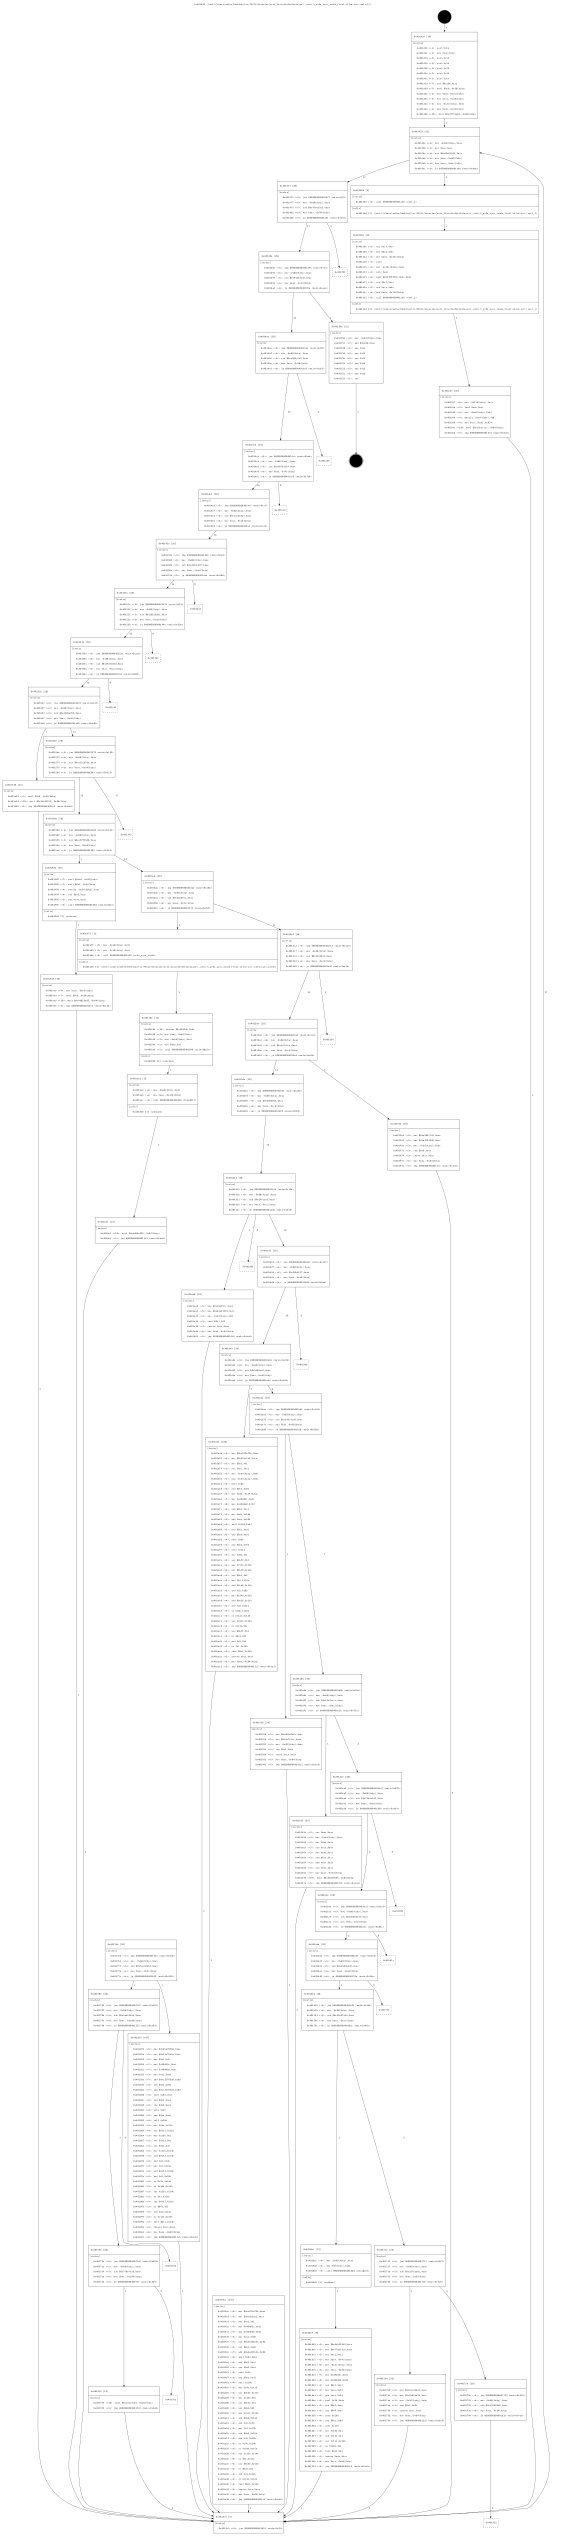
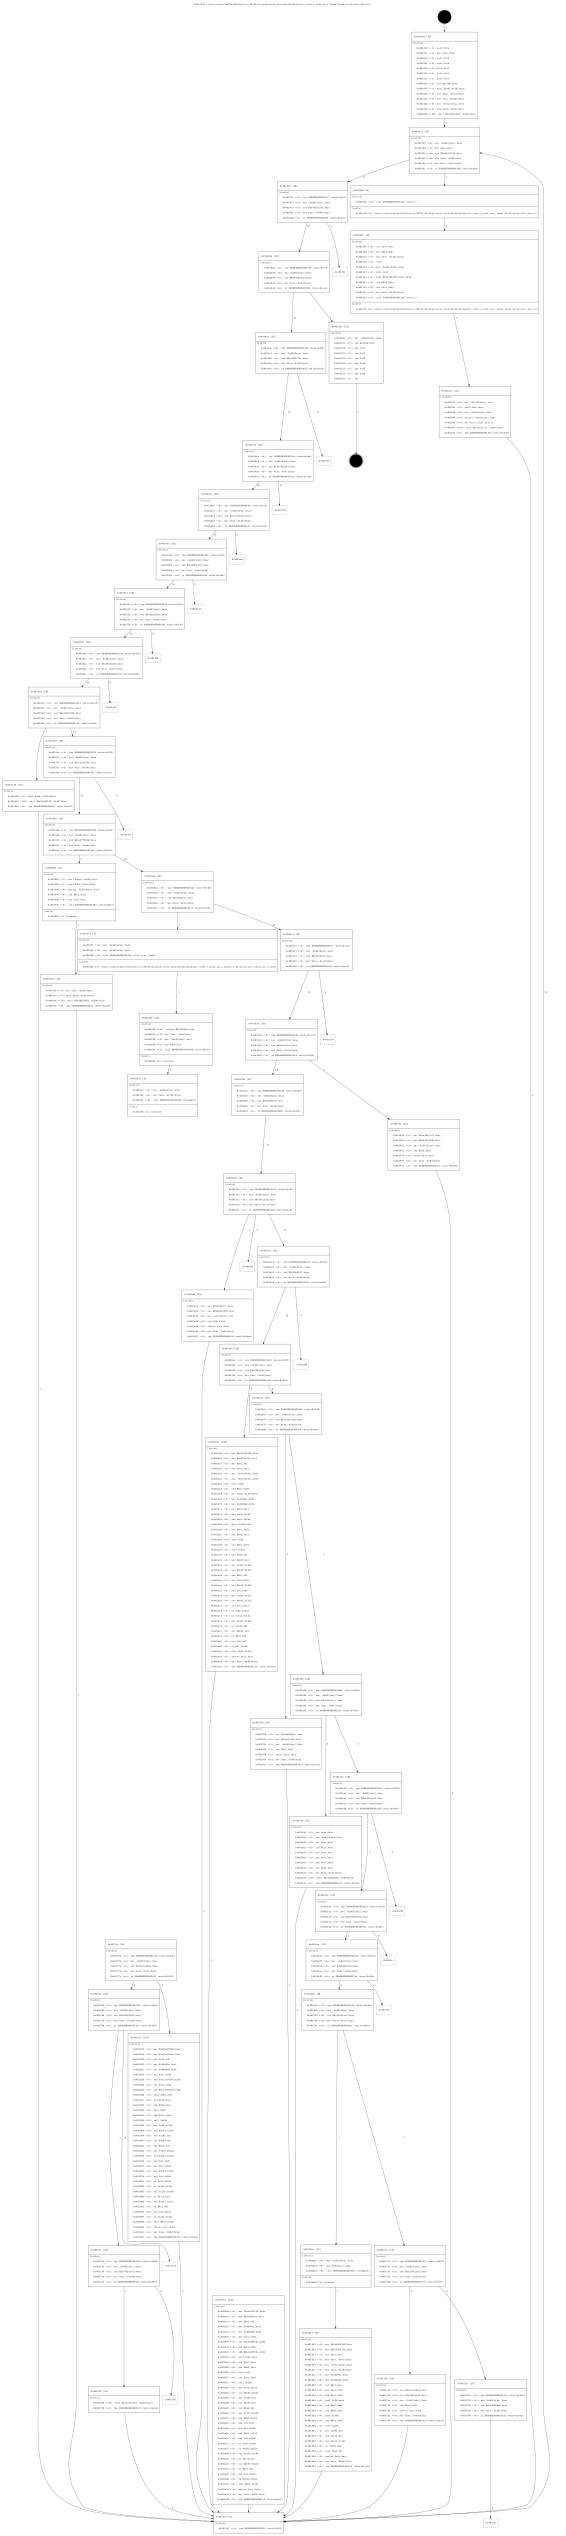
none -> (237, 560)
(131, 1230) -> none
